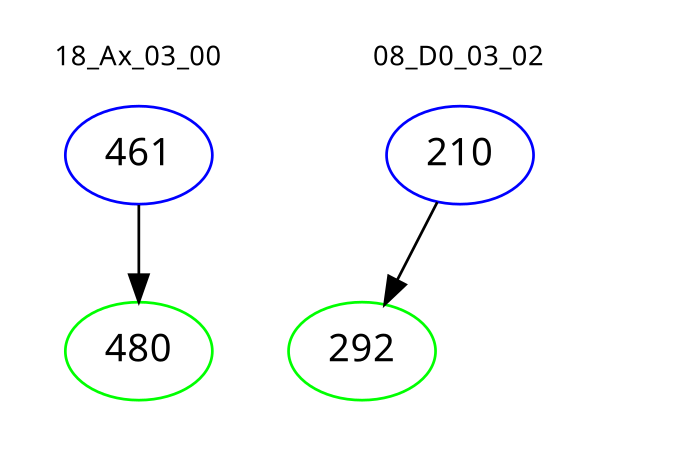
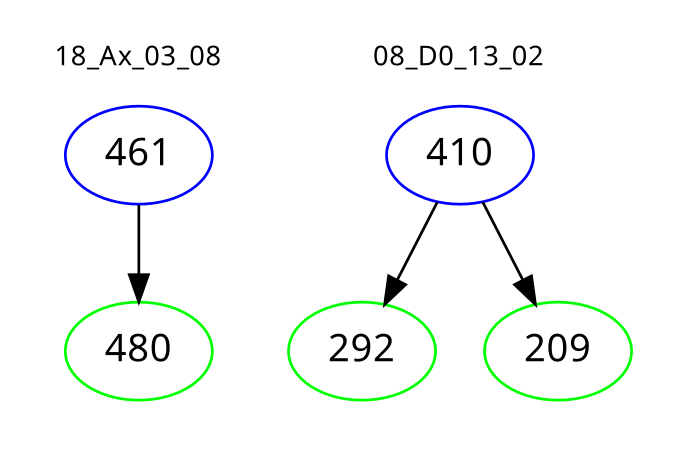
(139, 59) -> (139, 59)
(460, 59) -> (460, 59)
(460, 155) -> (460, 155)
none -> (558, 351)
